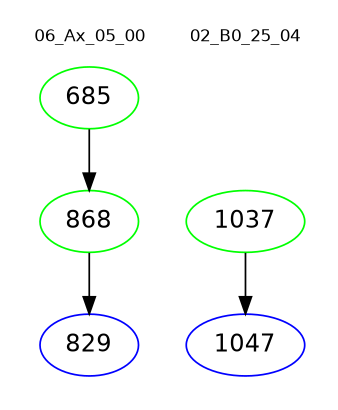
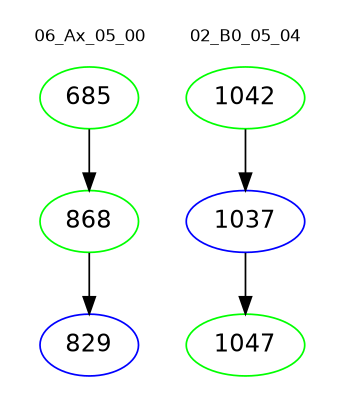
(245, 37) -> (245, 37)
none -> (245, 98)
(245, 221) -> (245, 221)
(245, 345) -> (245, 345)
